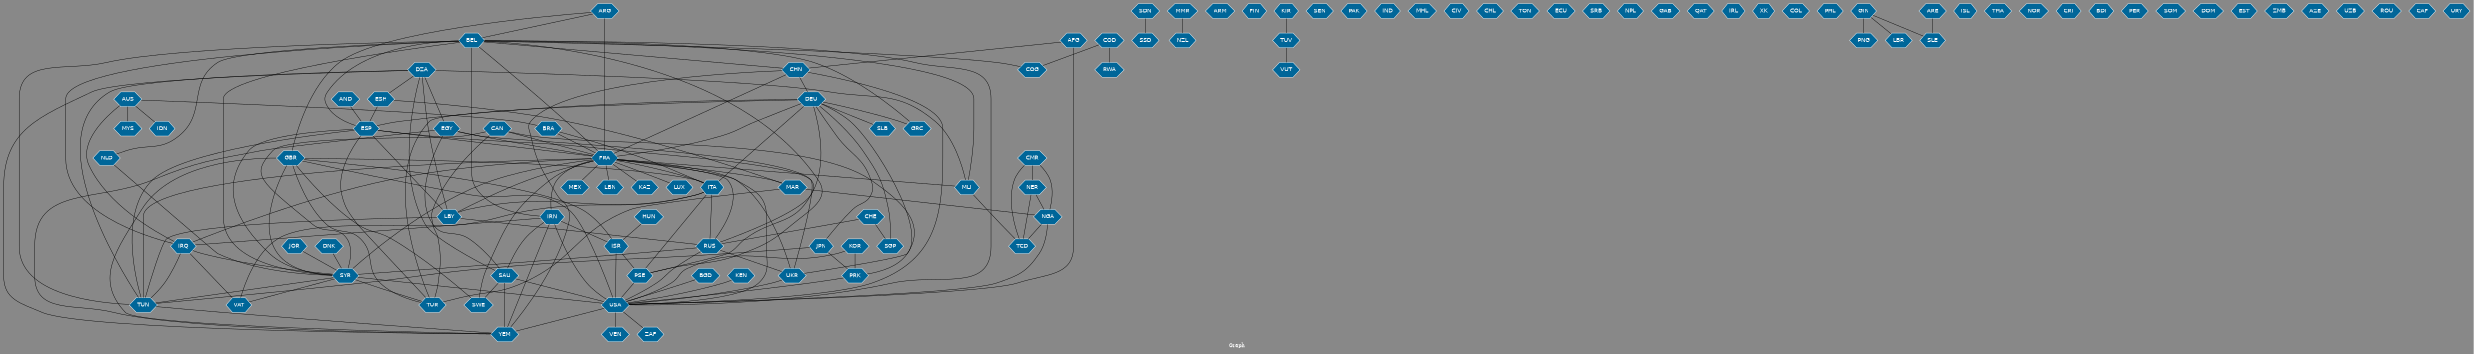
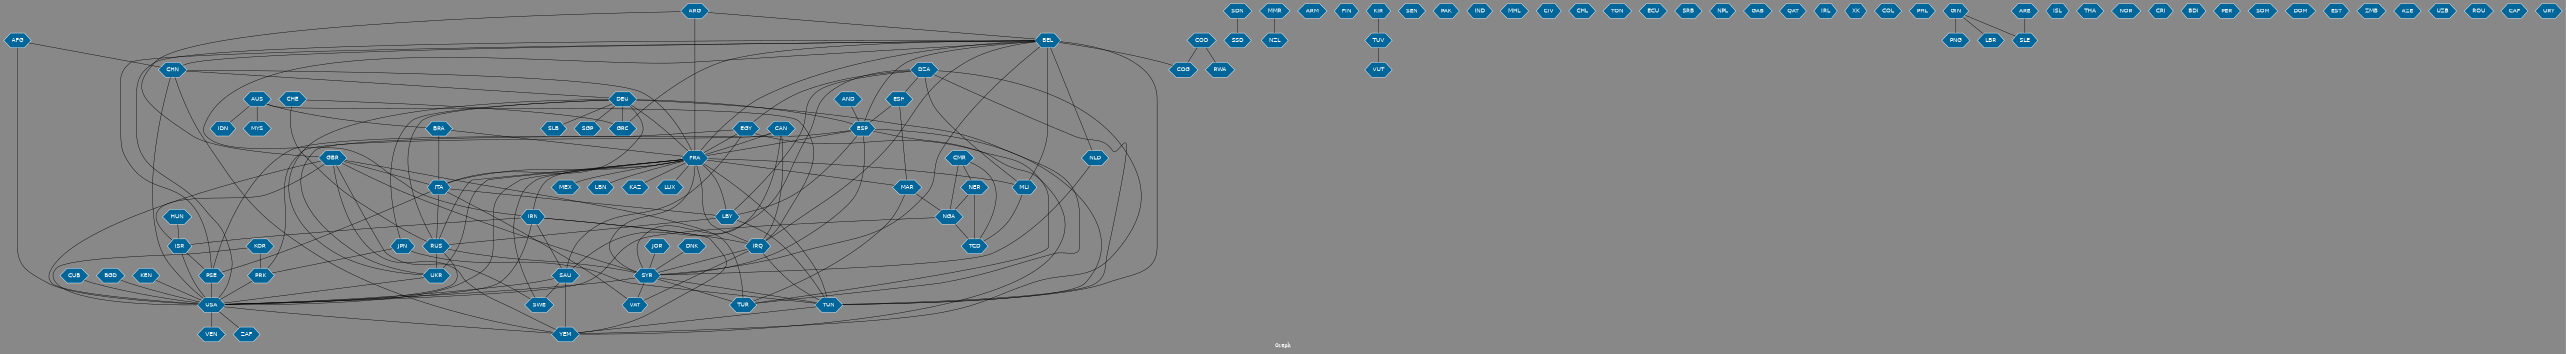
(437, 199) -> (782, 181)
(880, 232) -> (437, 106)
none -> (74, 276)
